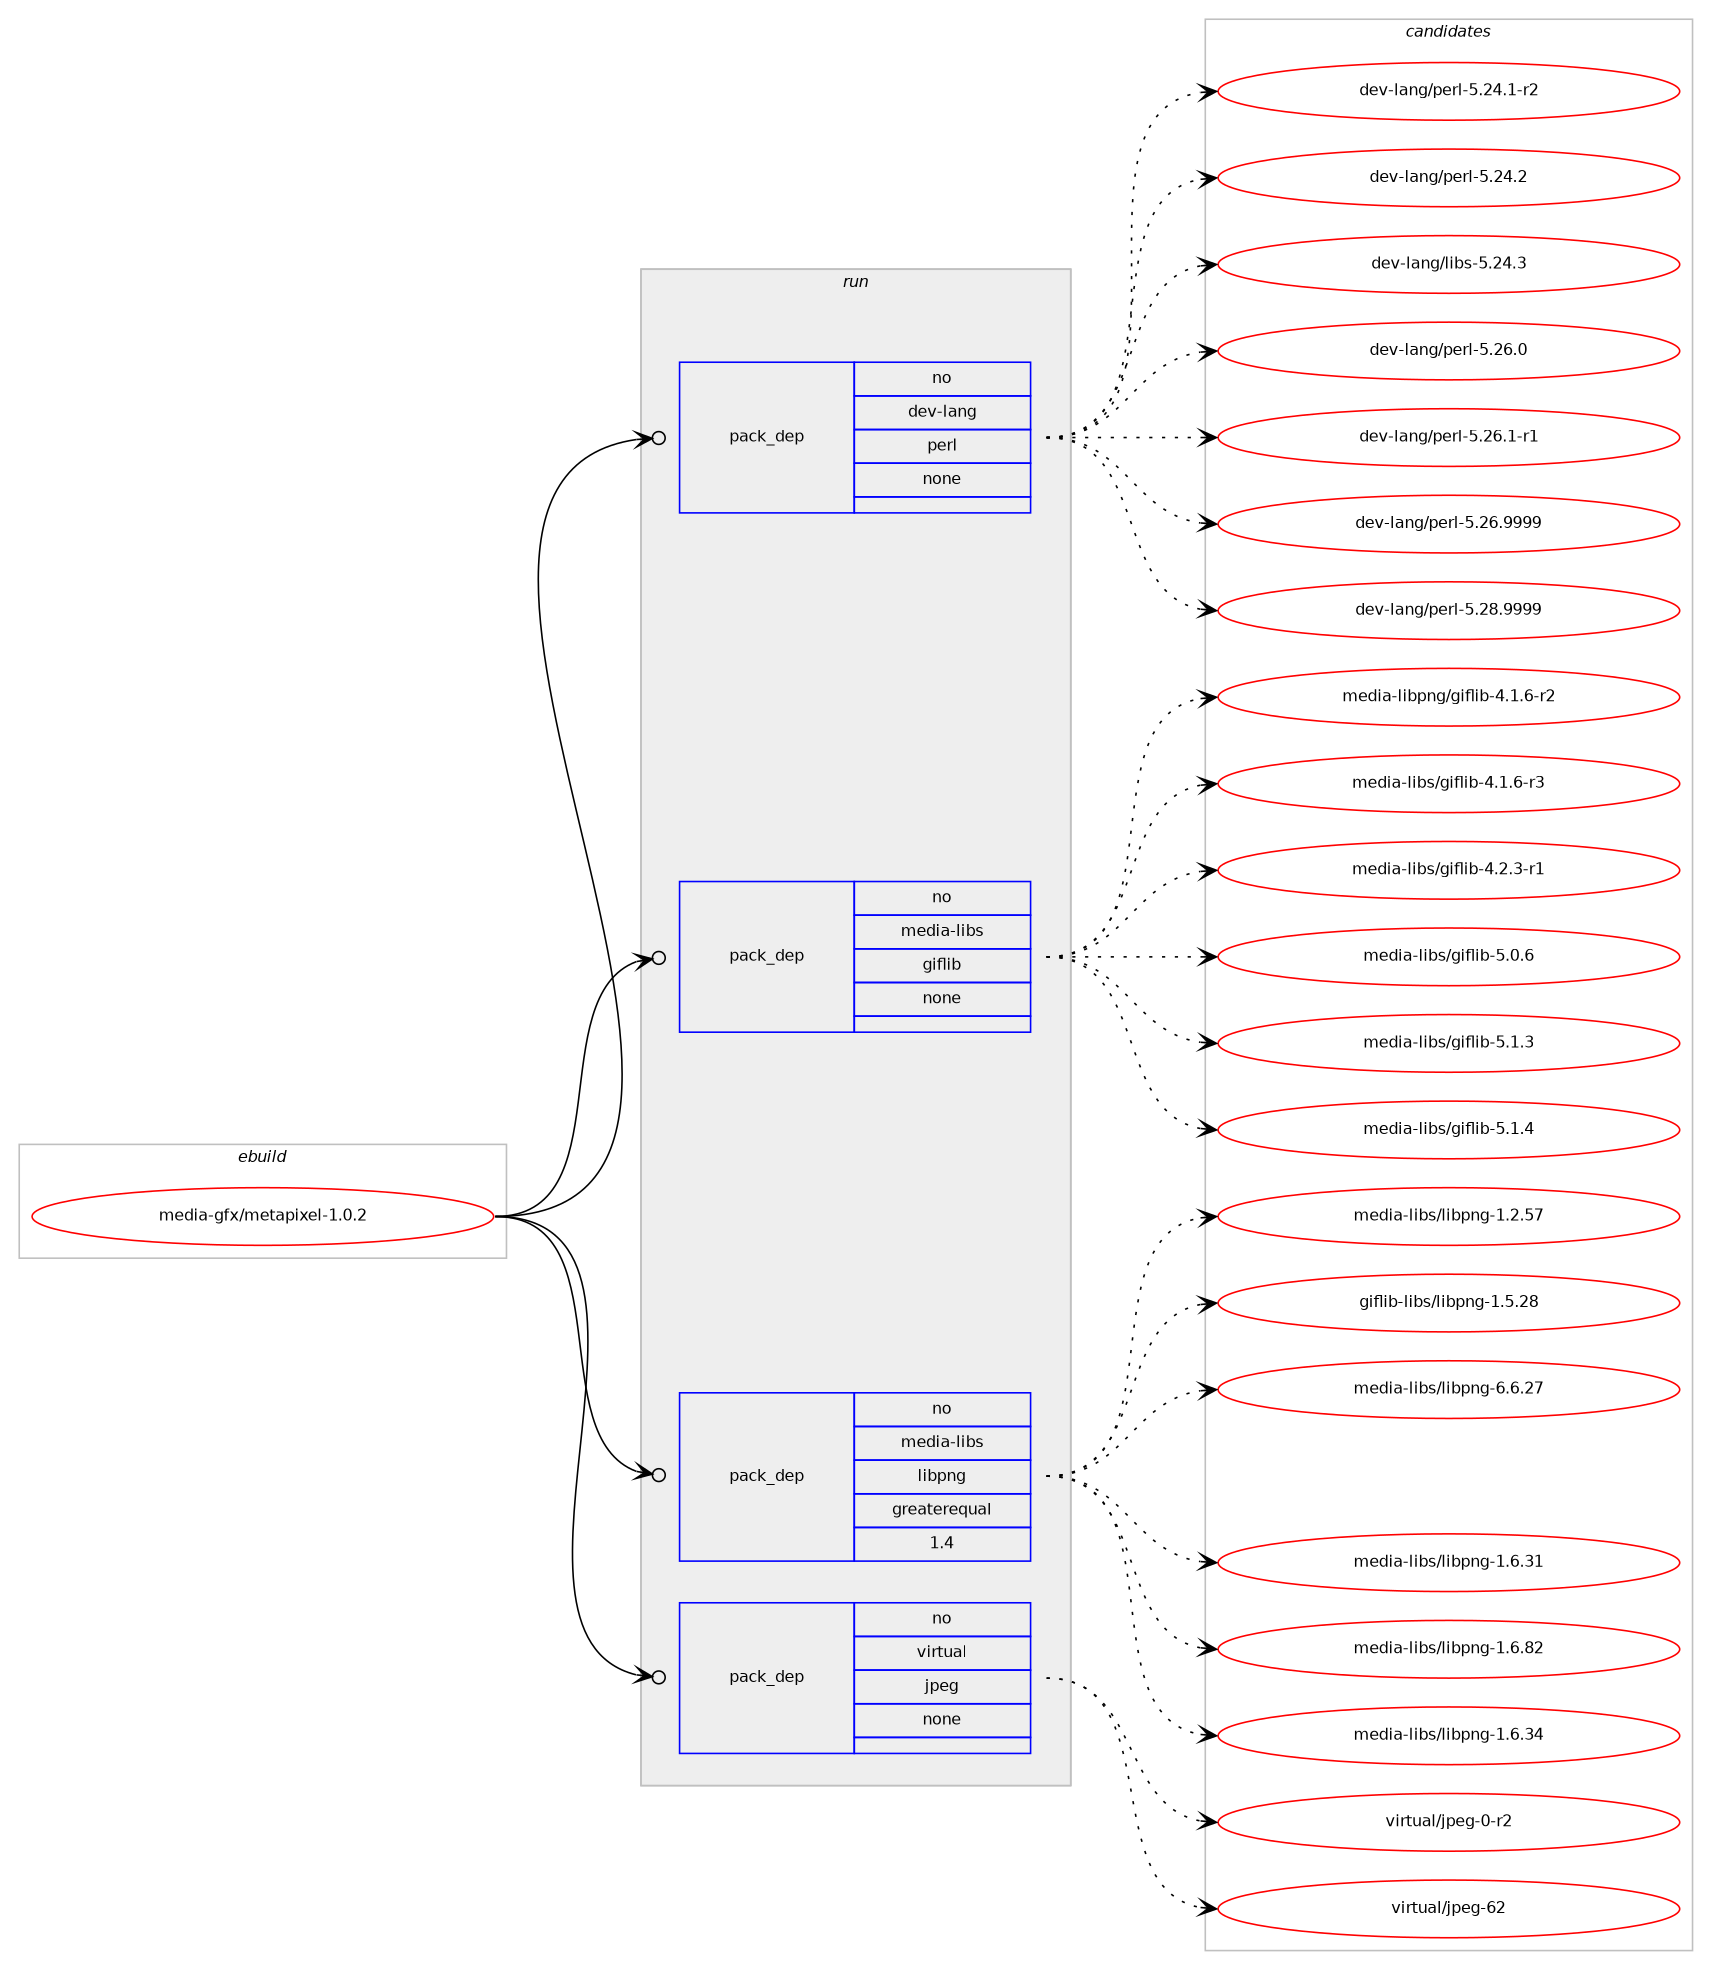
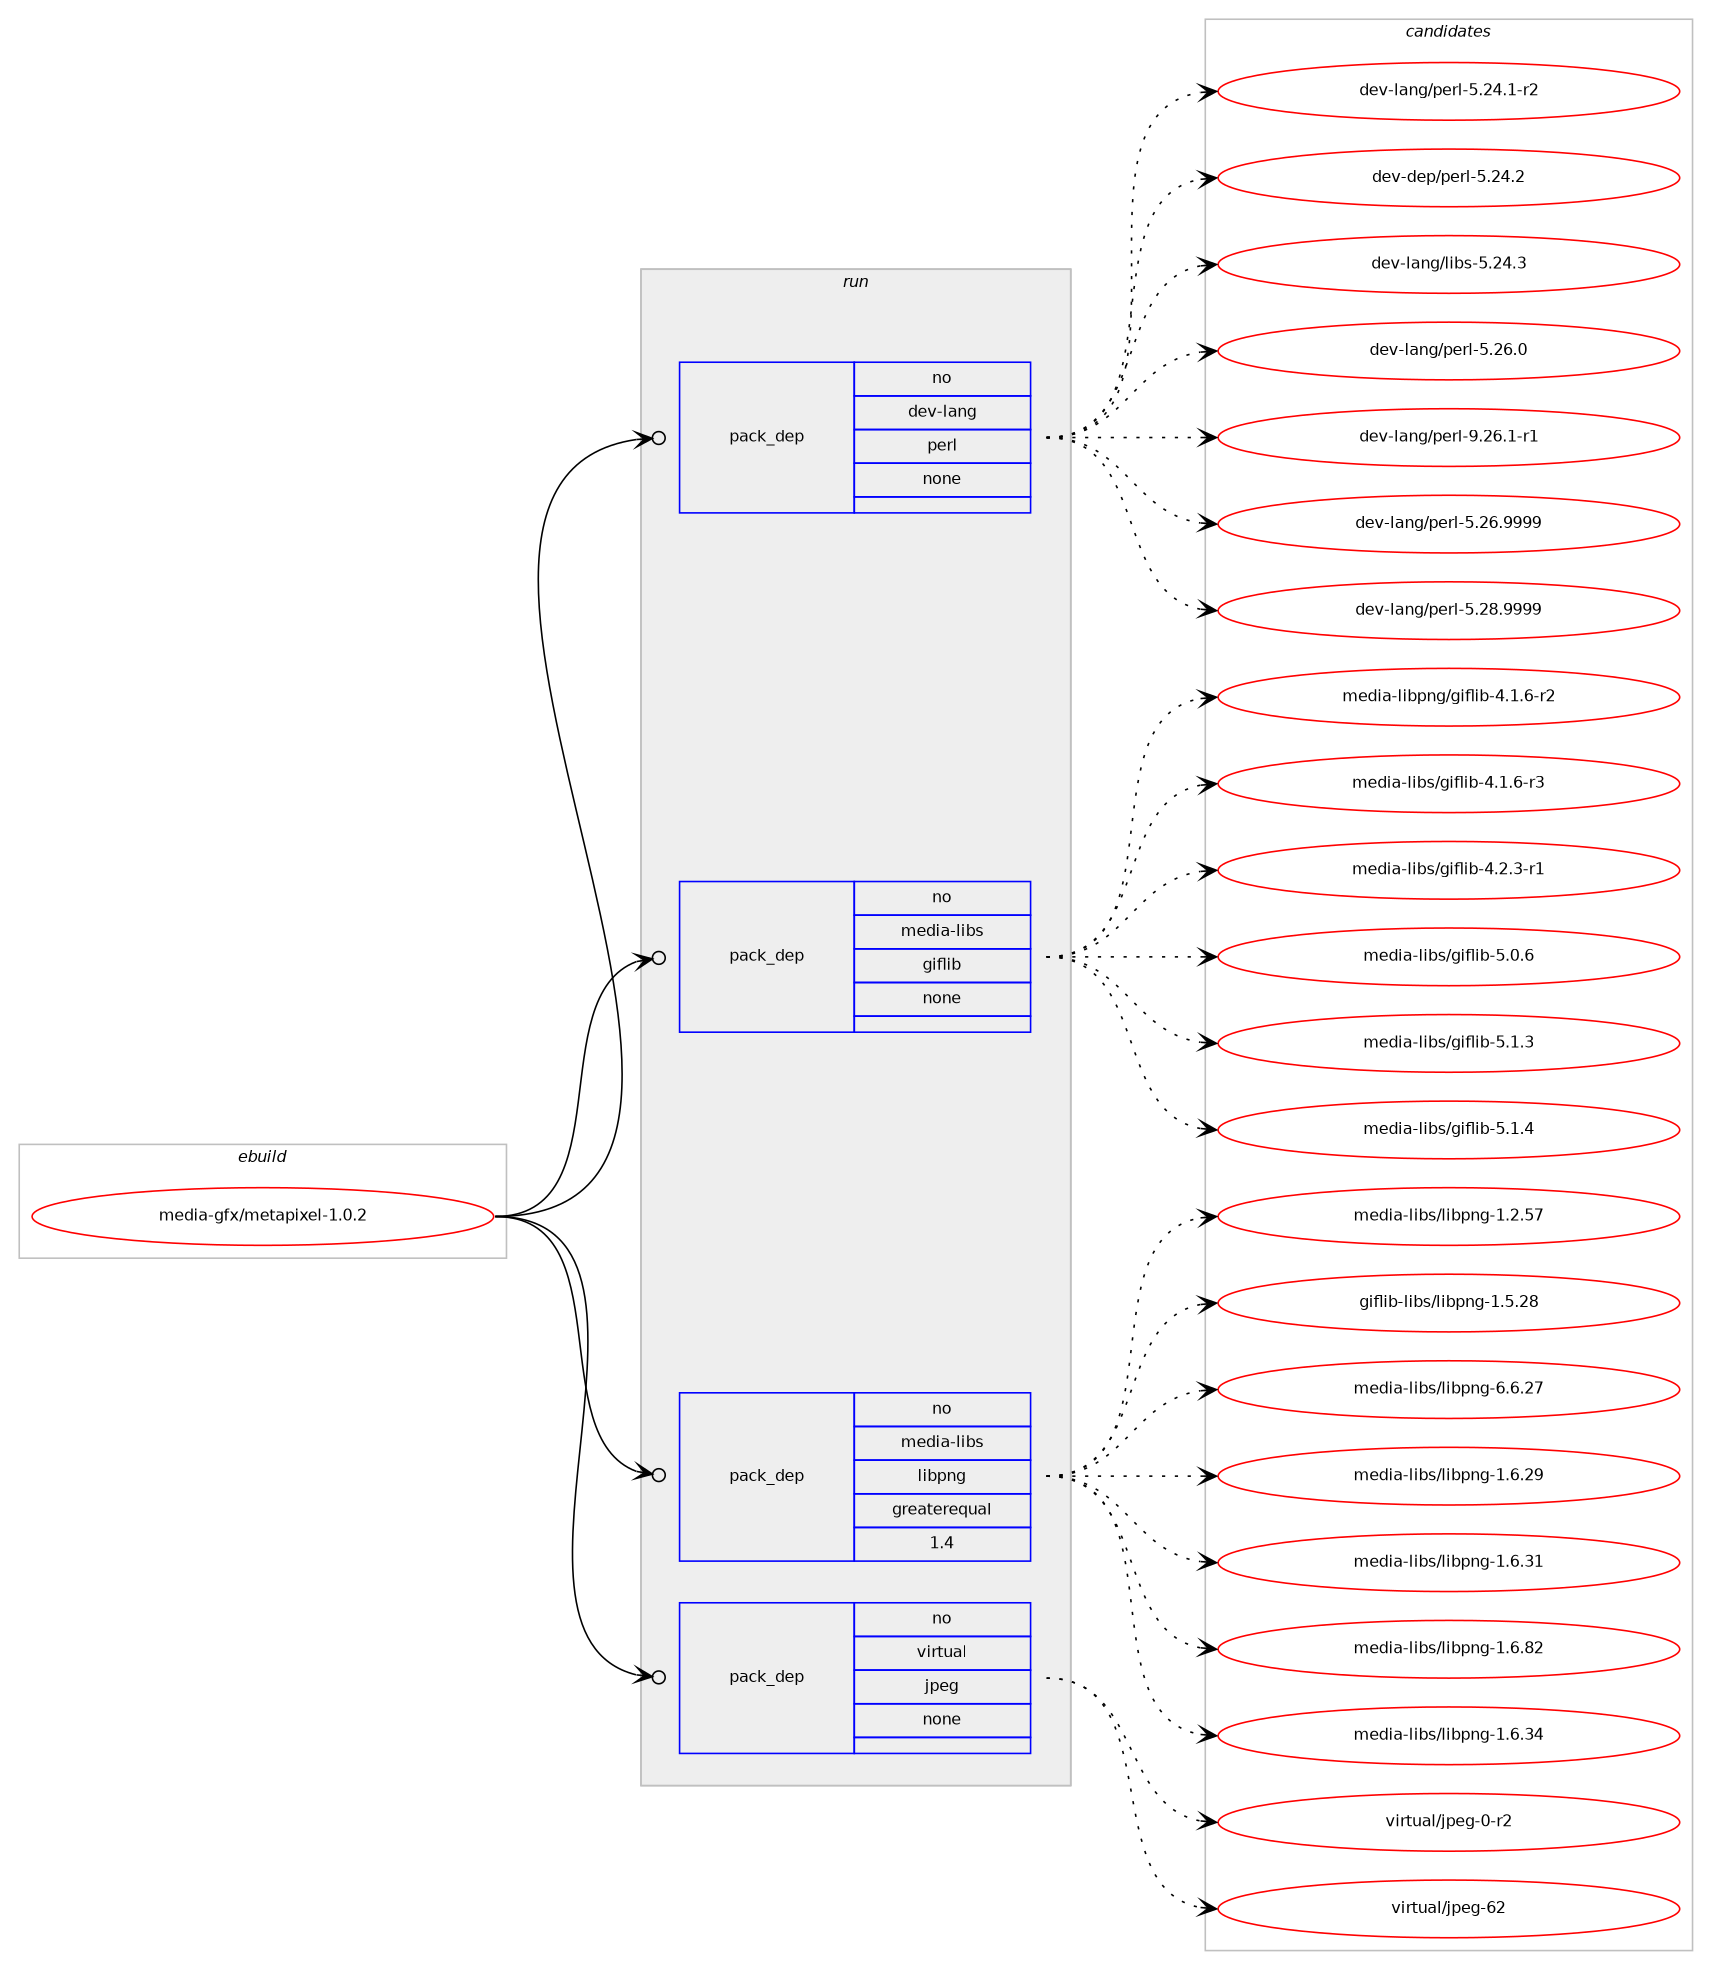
(1449, 178) -> (1449, 178)
(1449, 438) -> (1449, 438)
none -> (1449, 1476)
